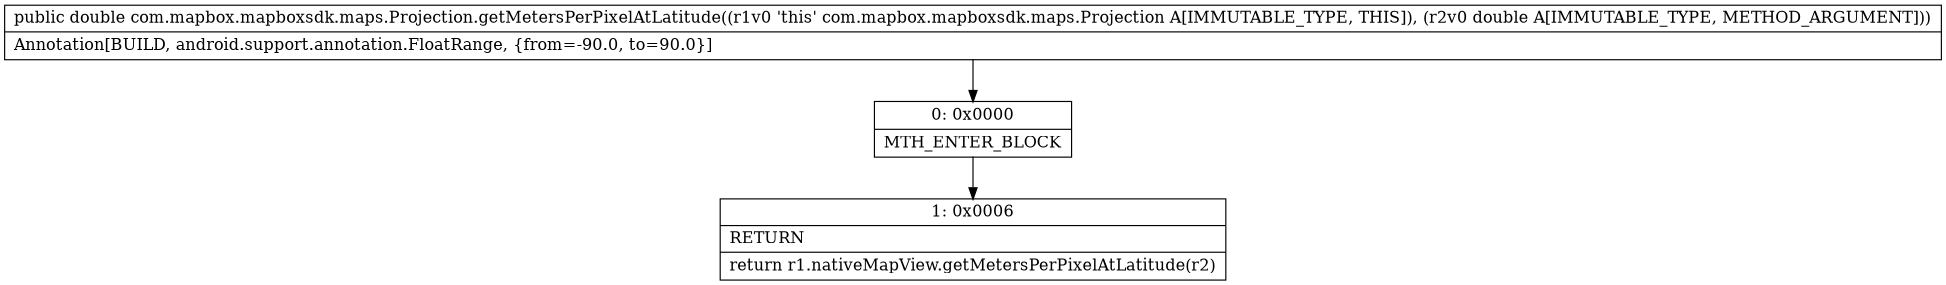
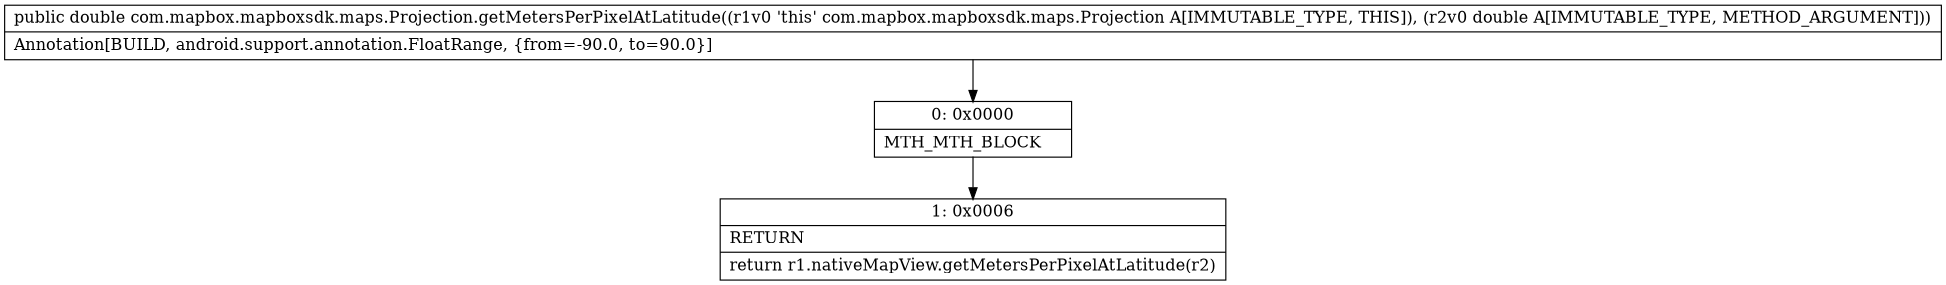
(973, 143) -> (963, 143)
